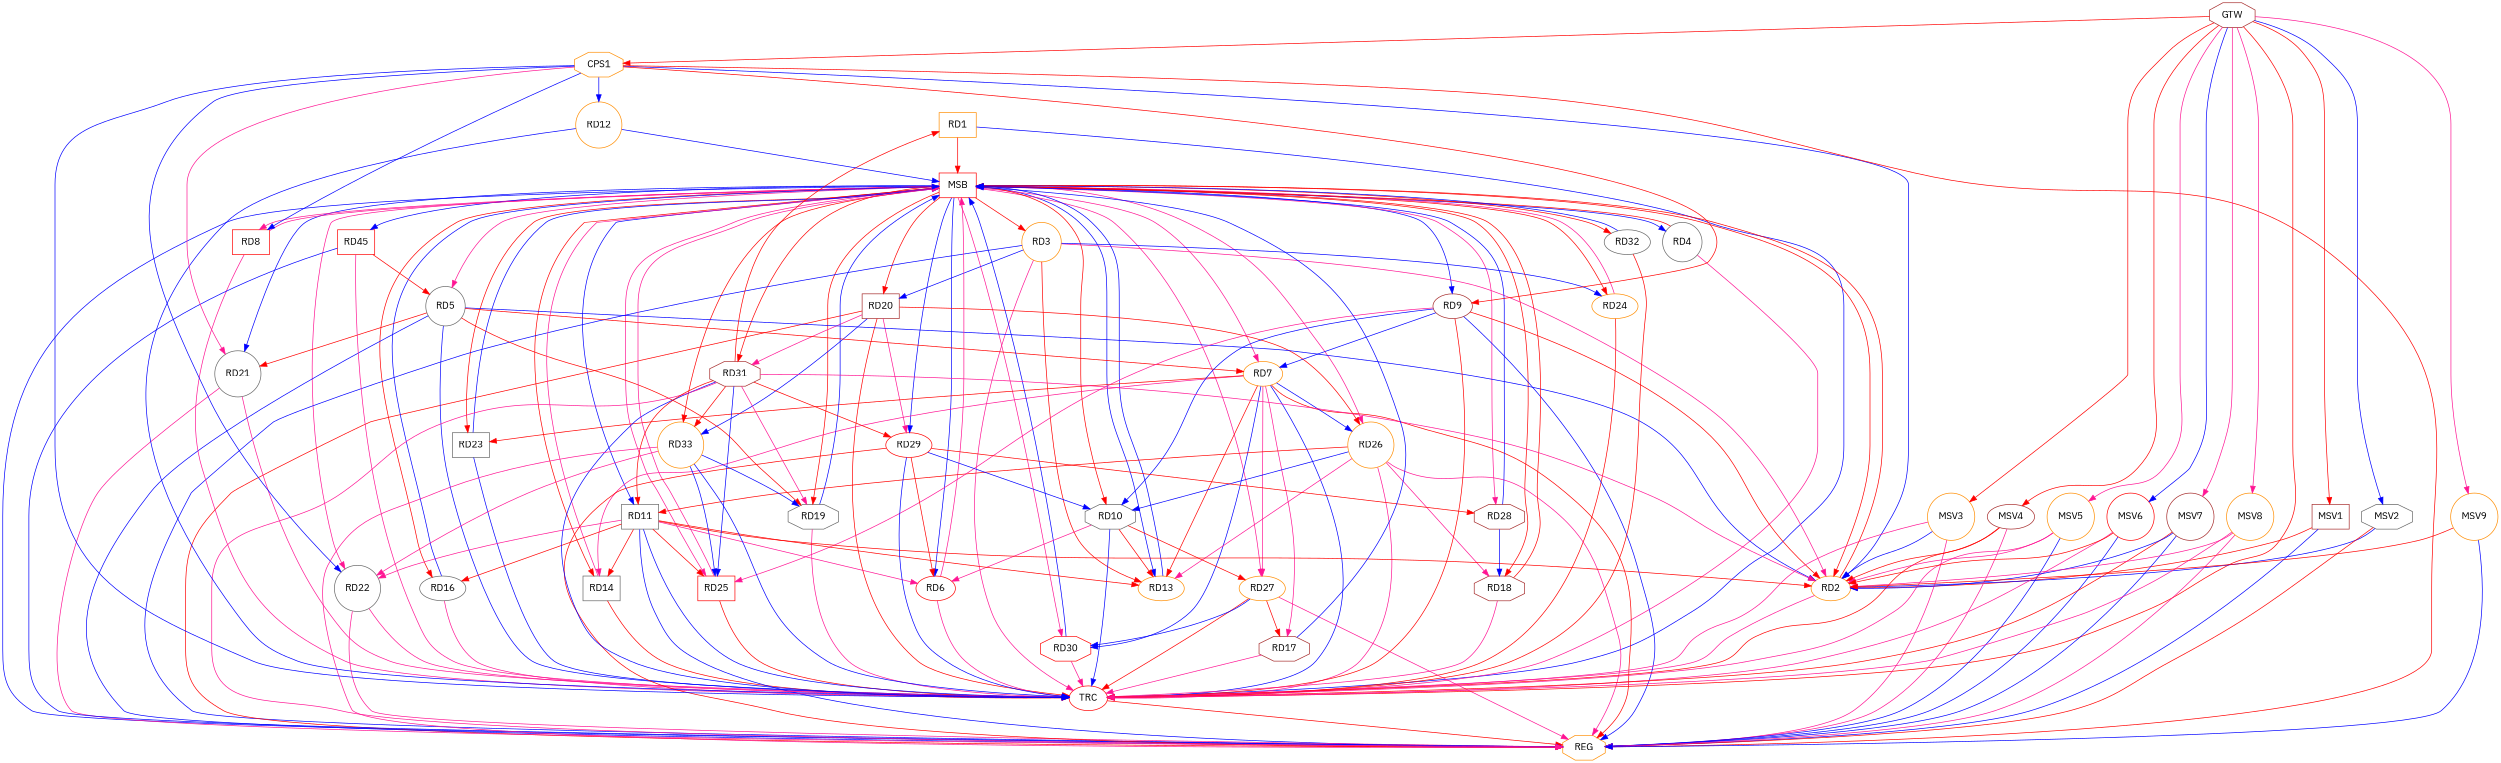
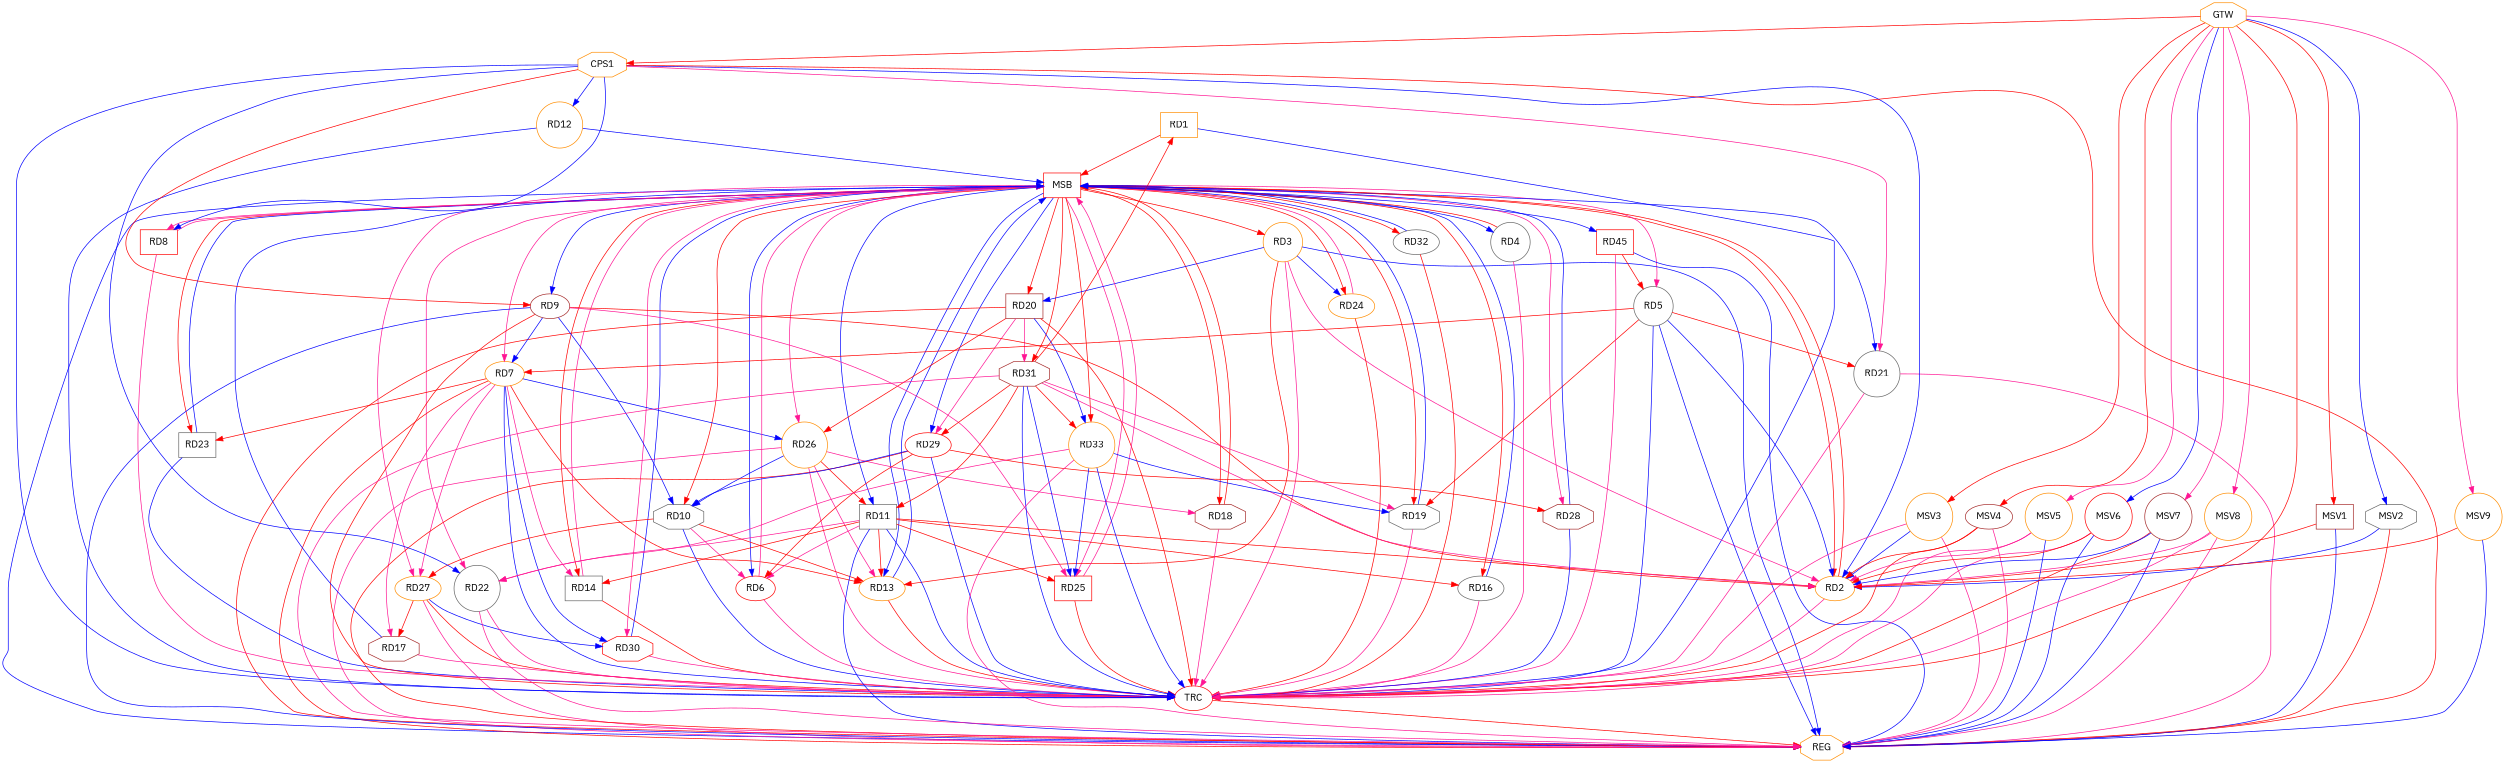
(2232, 15) -> (2223, 15)
(1499, 549) -> (1526, 664)
none -> (975, 672)
